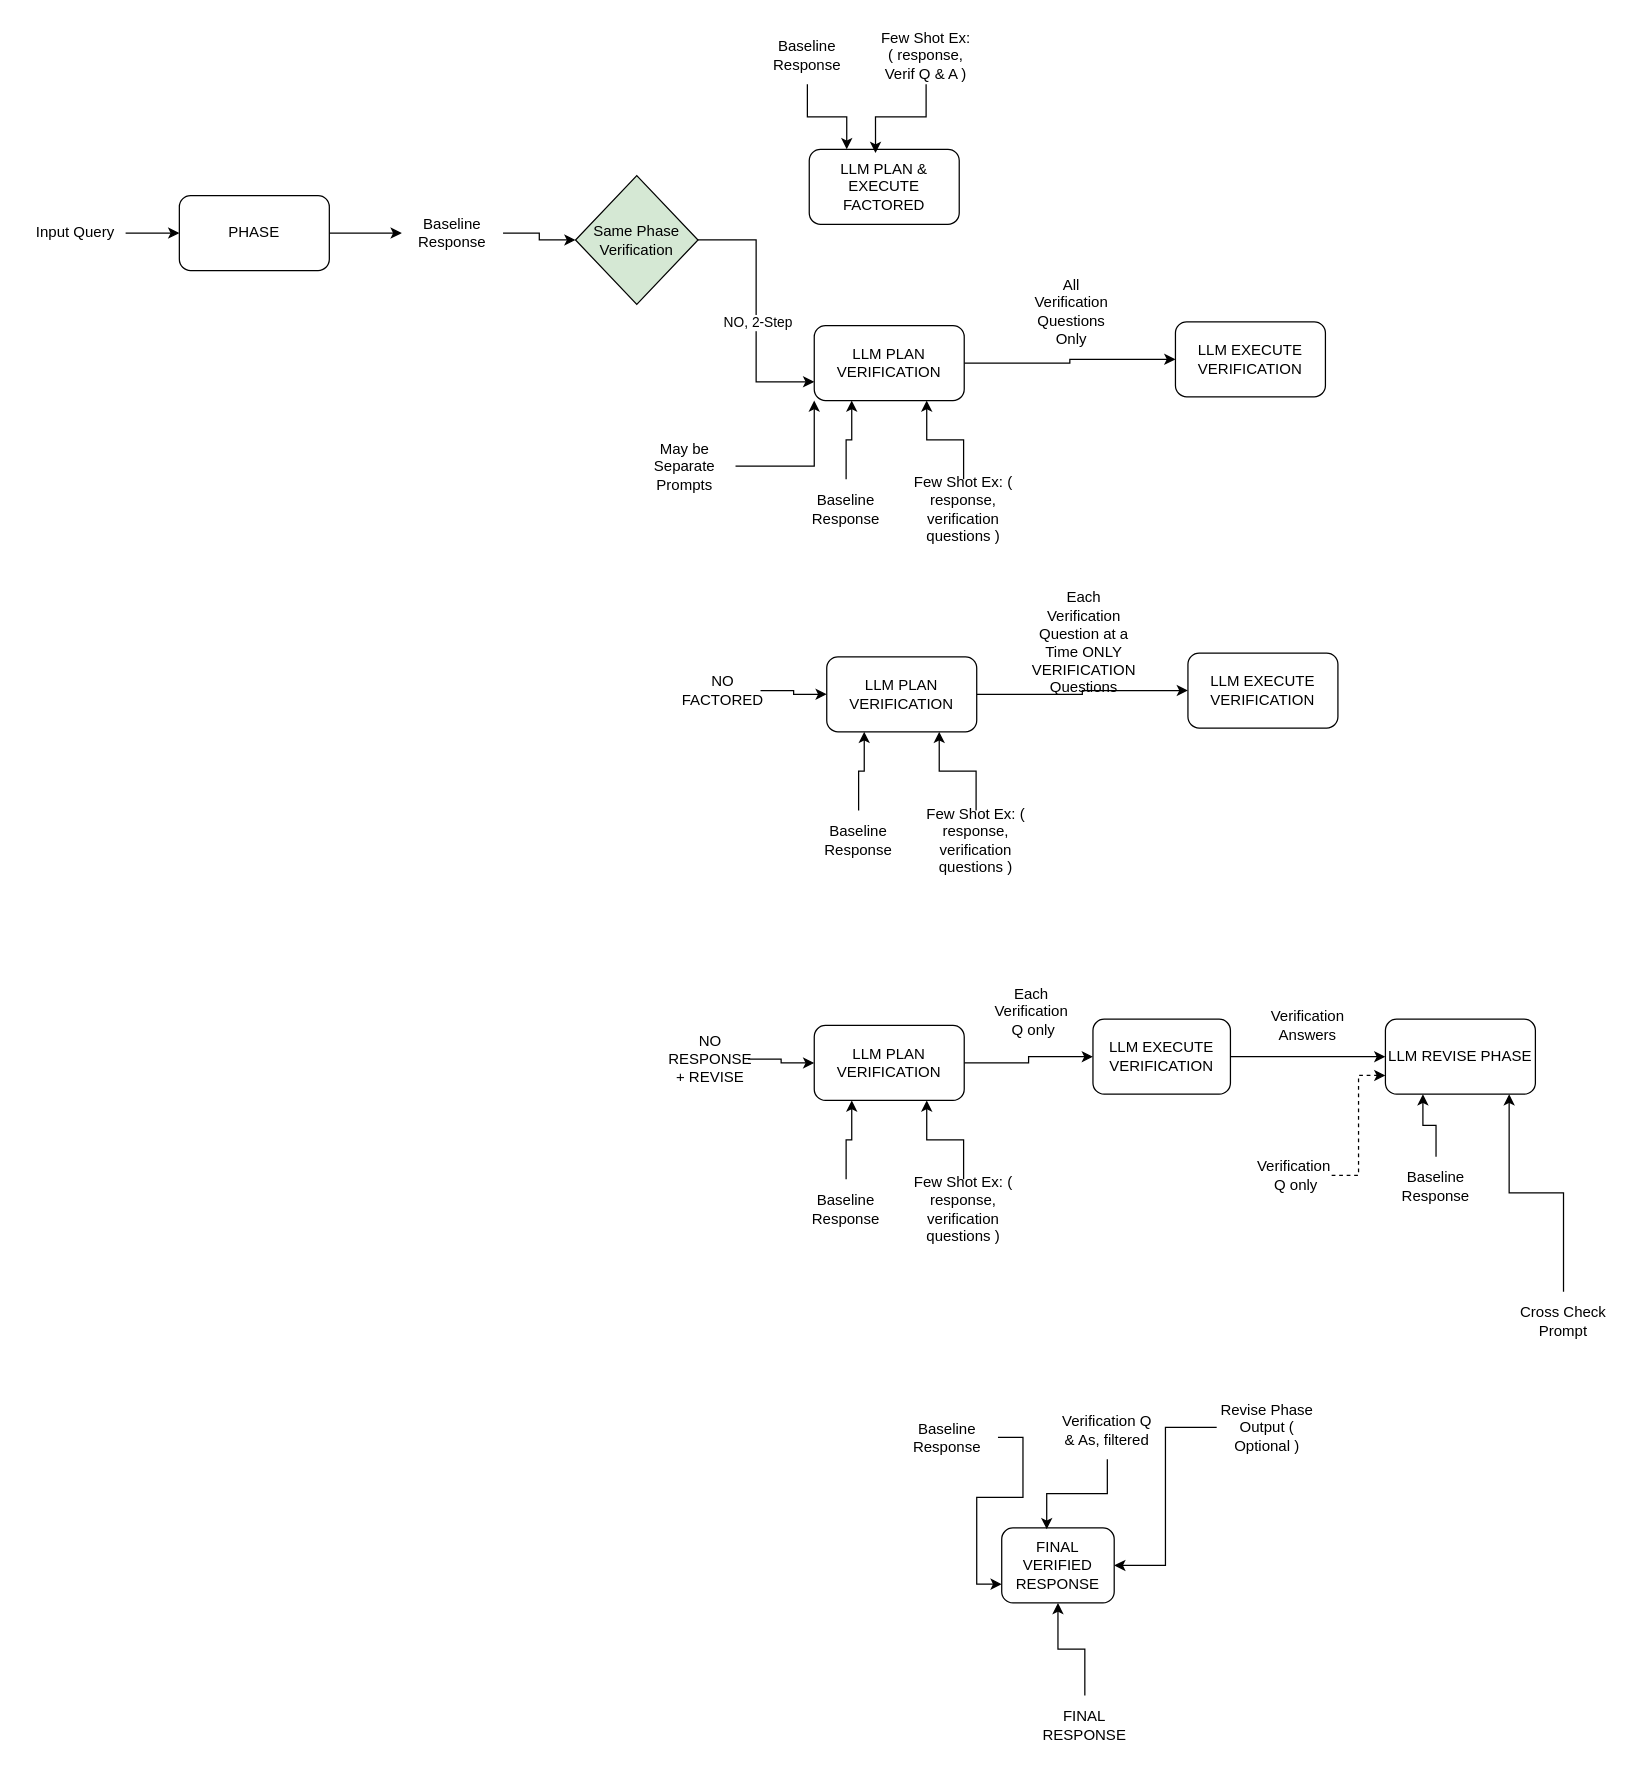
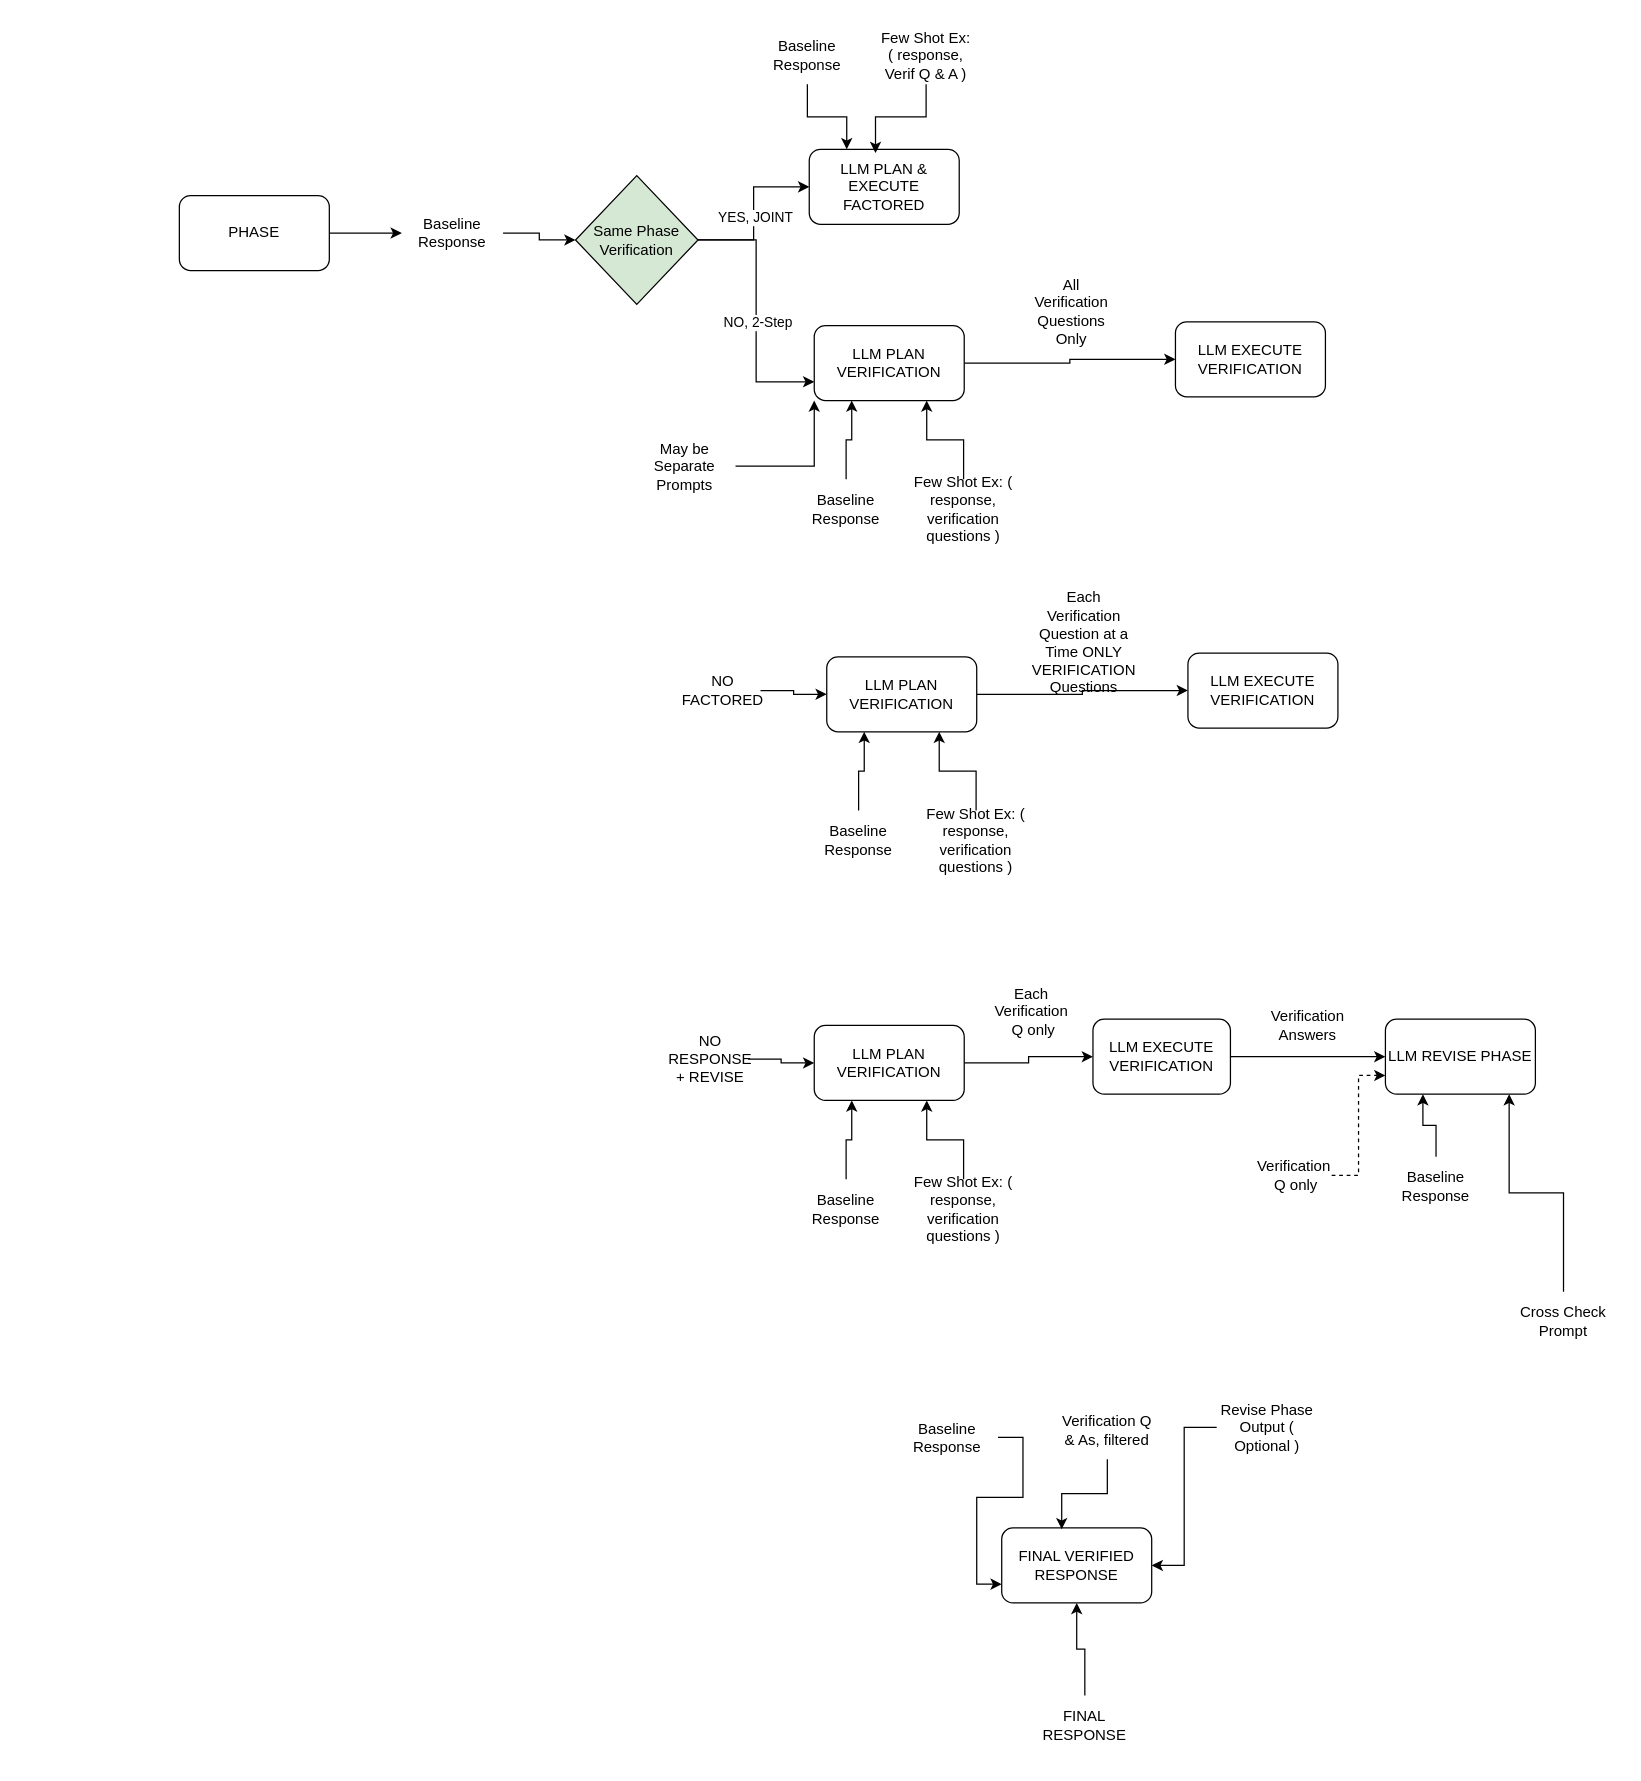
none -> (754, 189)
(76, 233) -> none
(148, 233) -> none
(1058, 1566) -> (1077, 1566)
